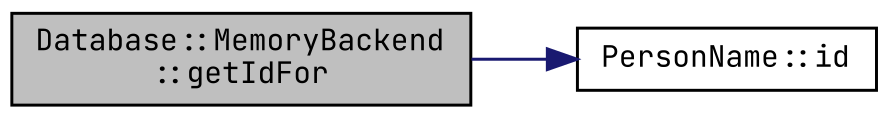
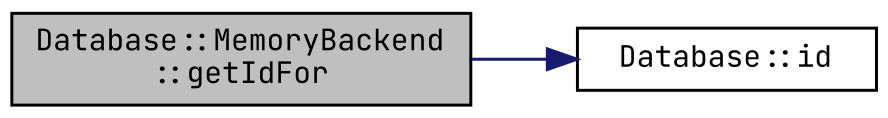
(727, 59) -> (727, 59)
